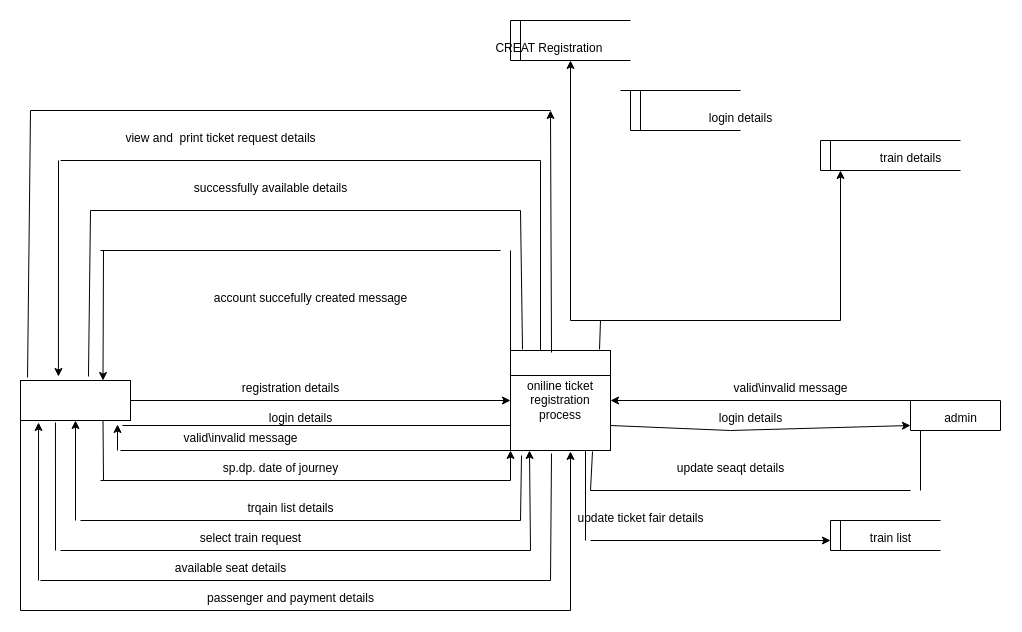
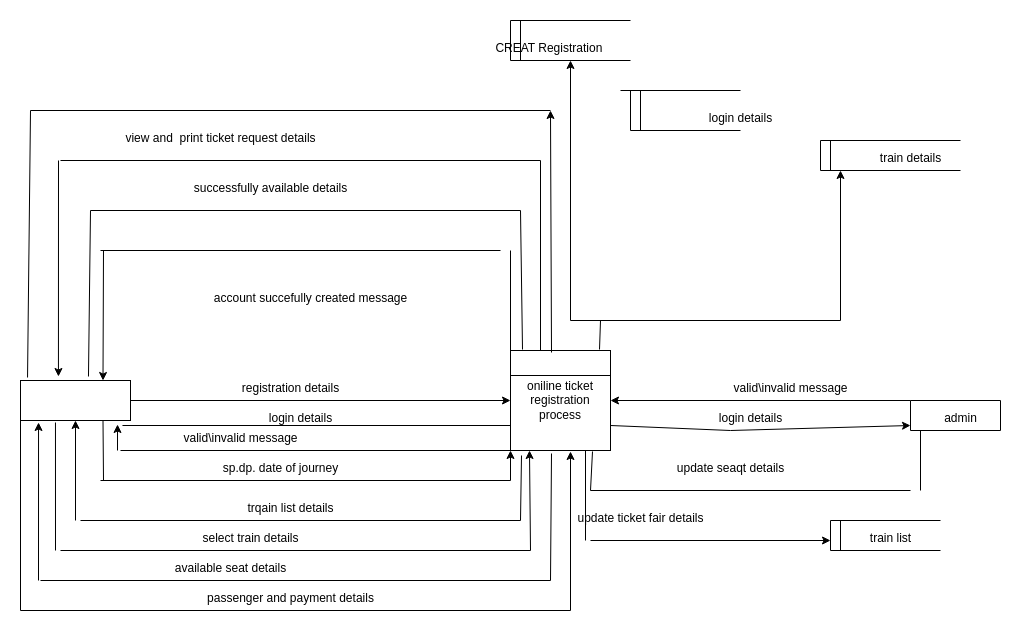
(251, 531) -> (251, 531)
